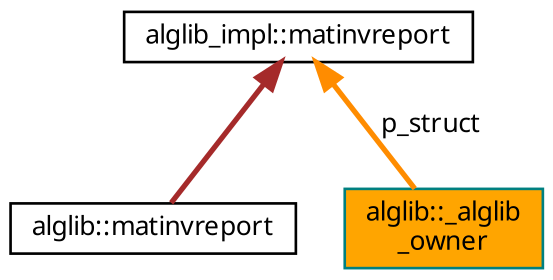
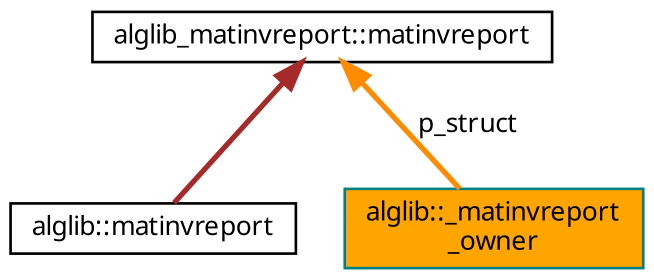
(299, 37) -> (322, 37)
(444, 229) -> (494, 229)
